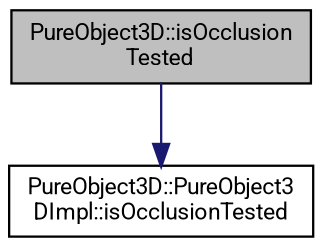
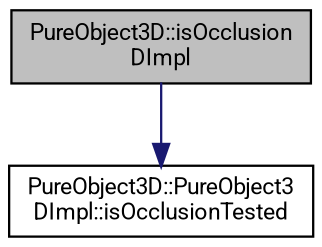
(161, 47) -> (161, 47)
